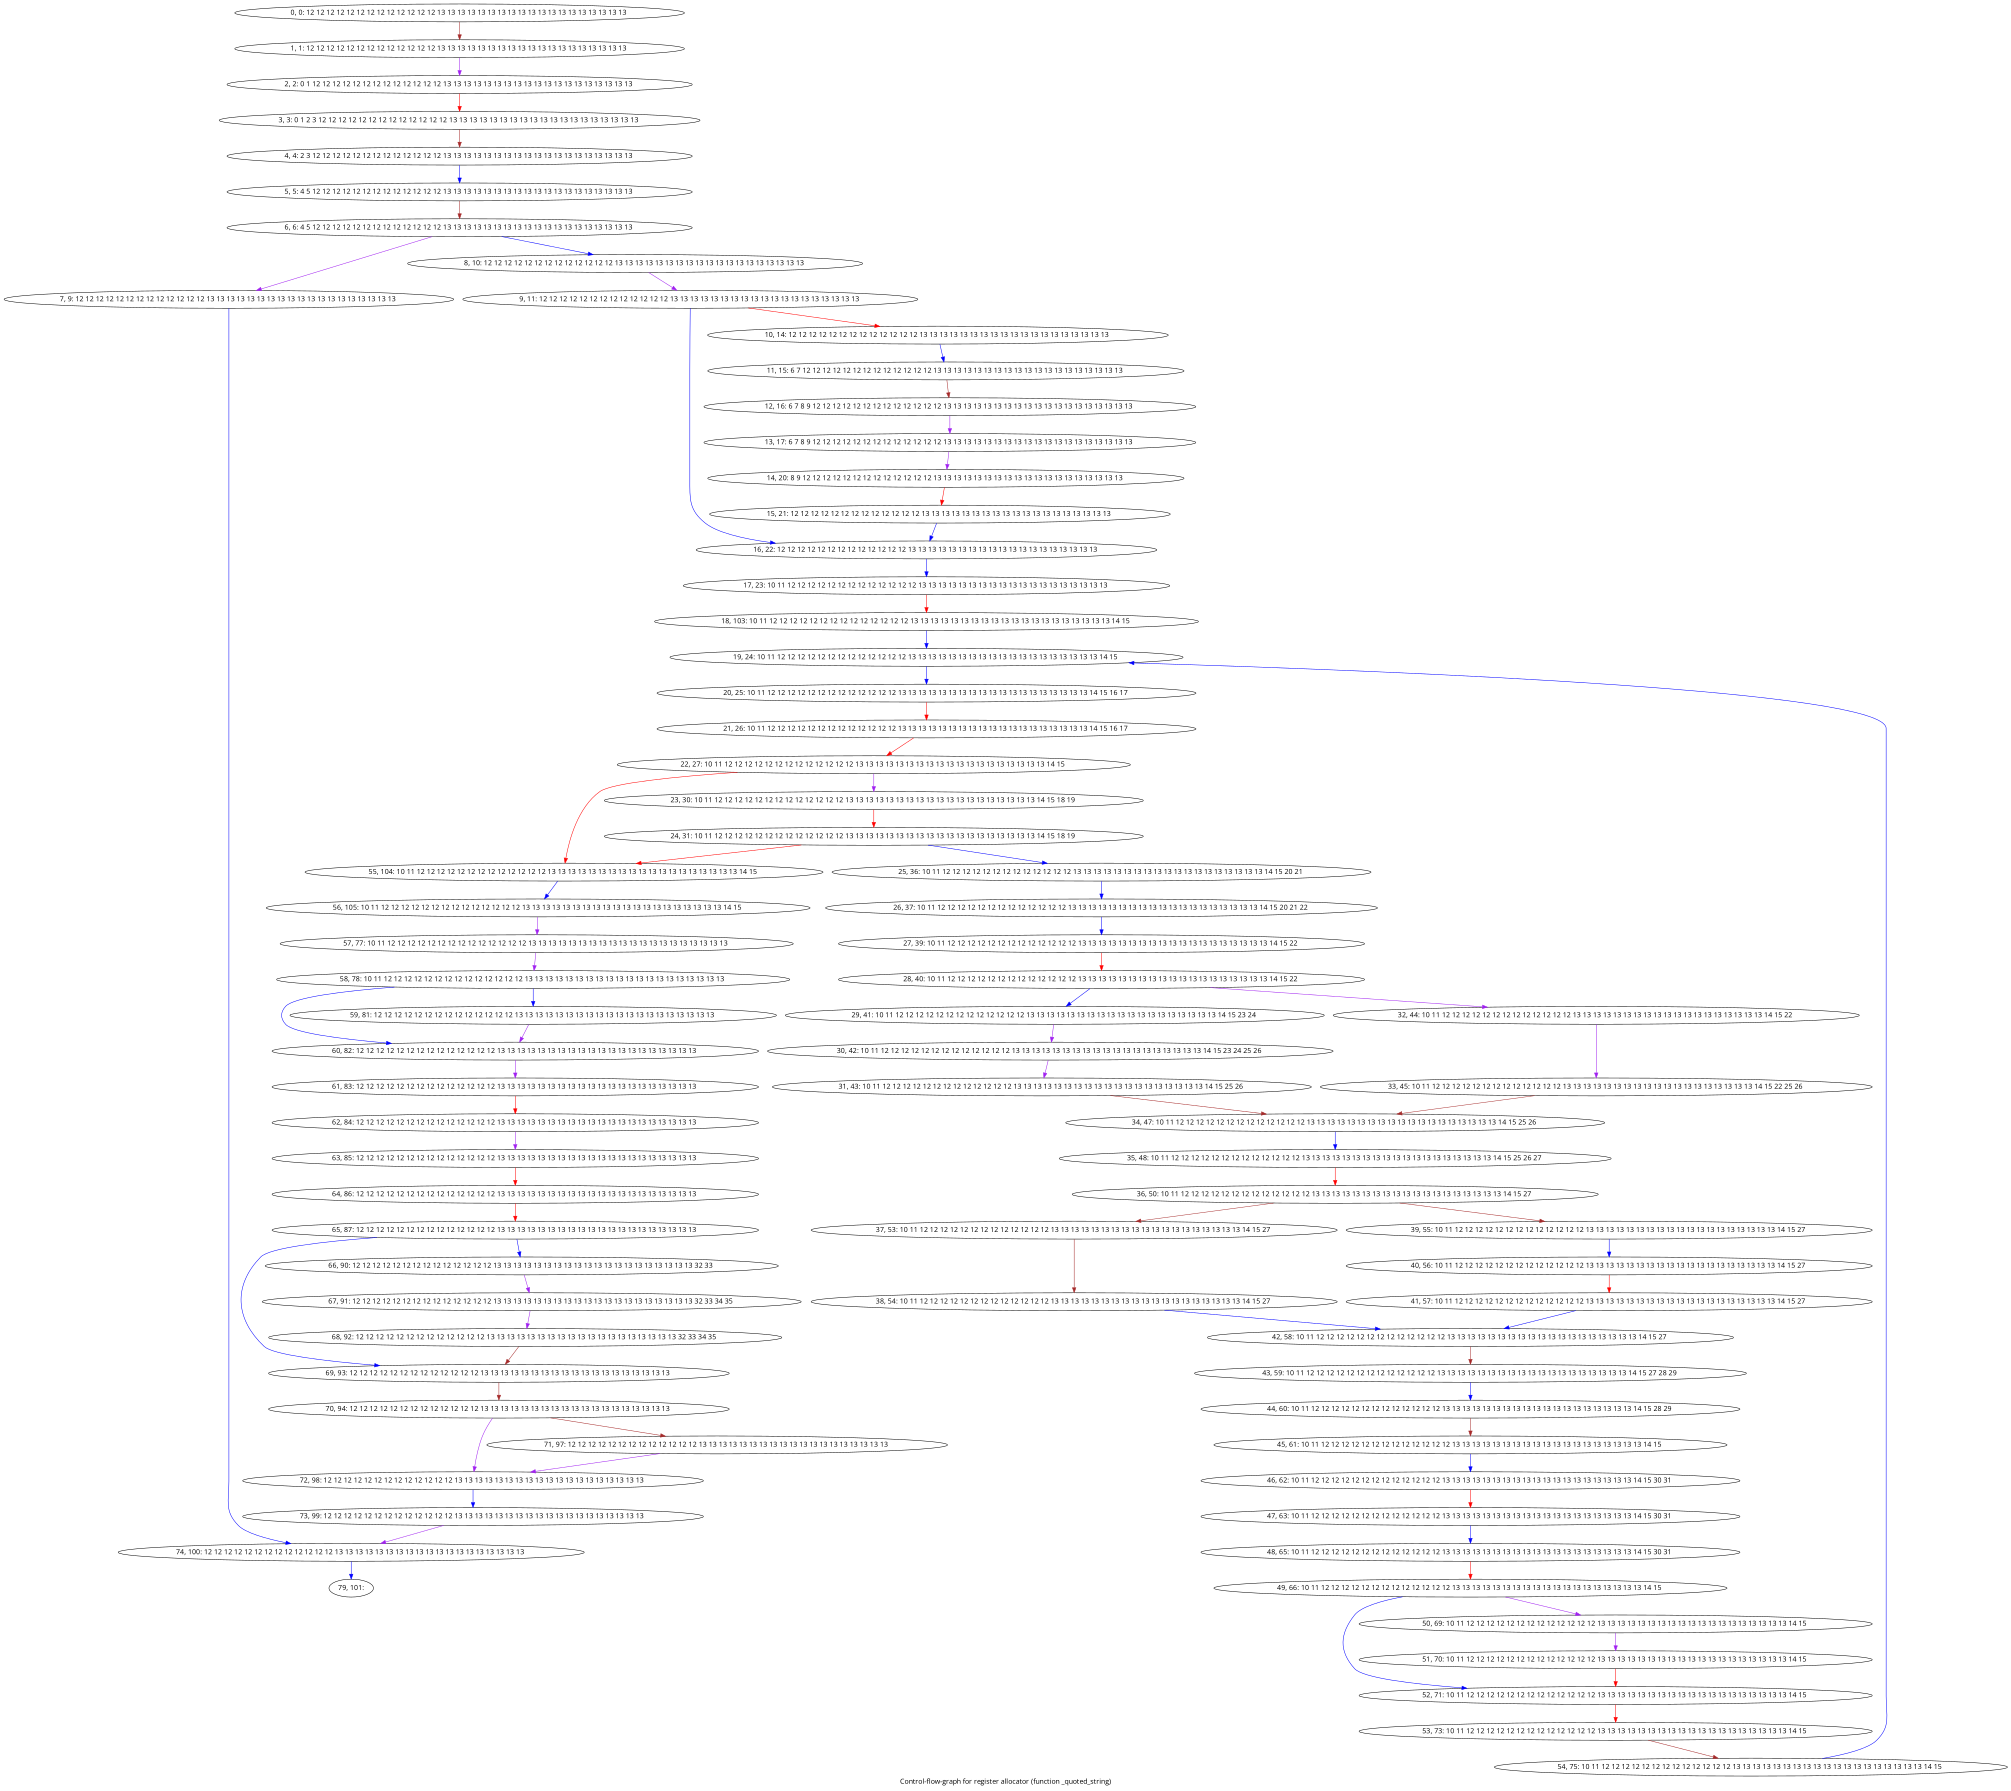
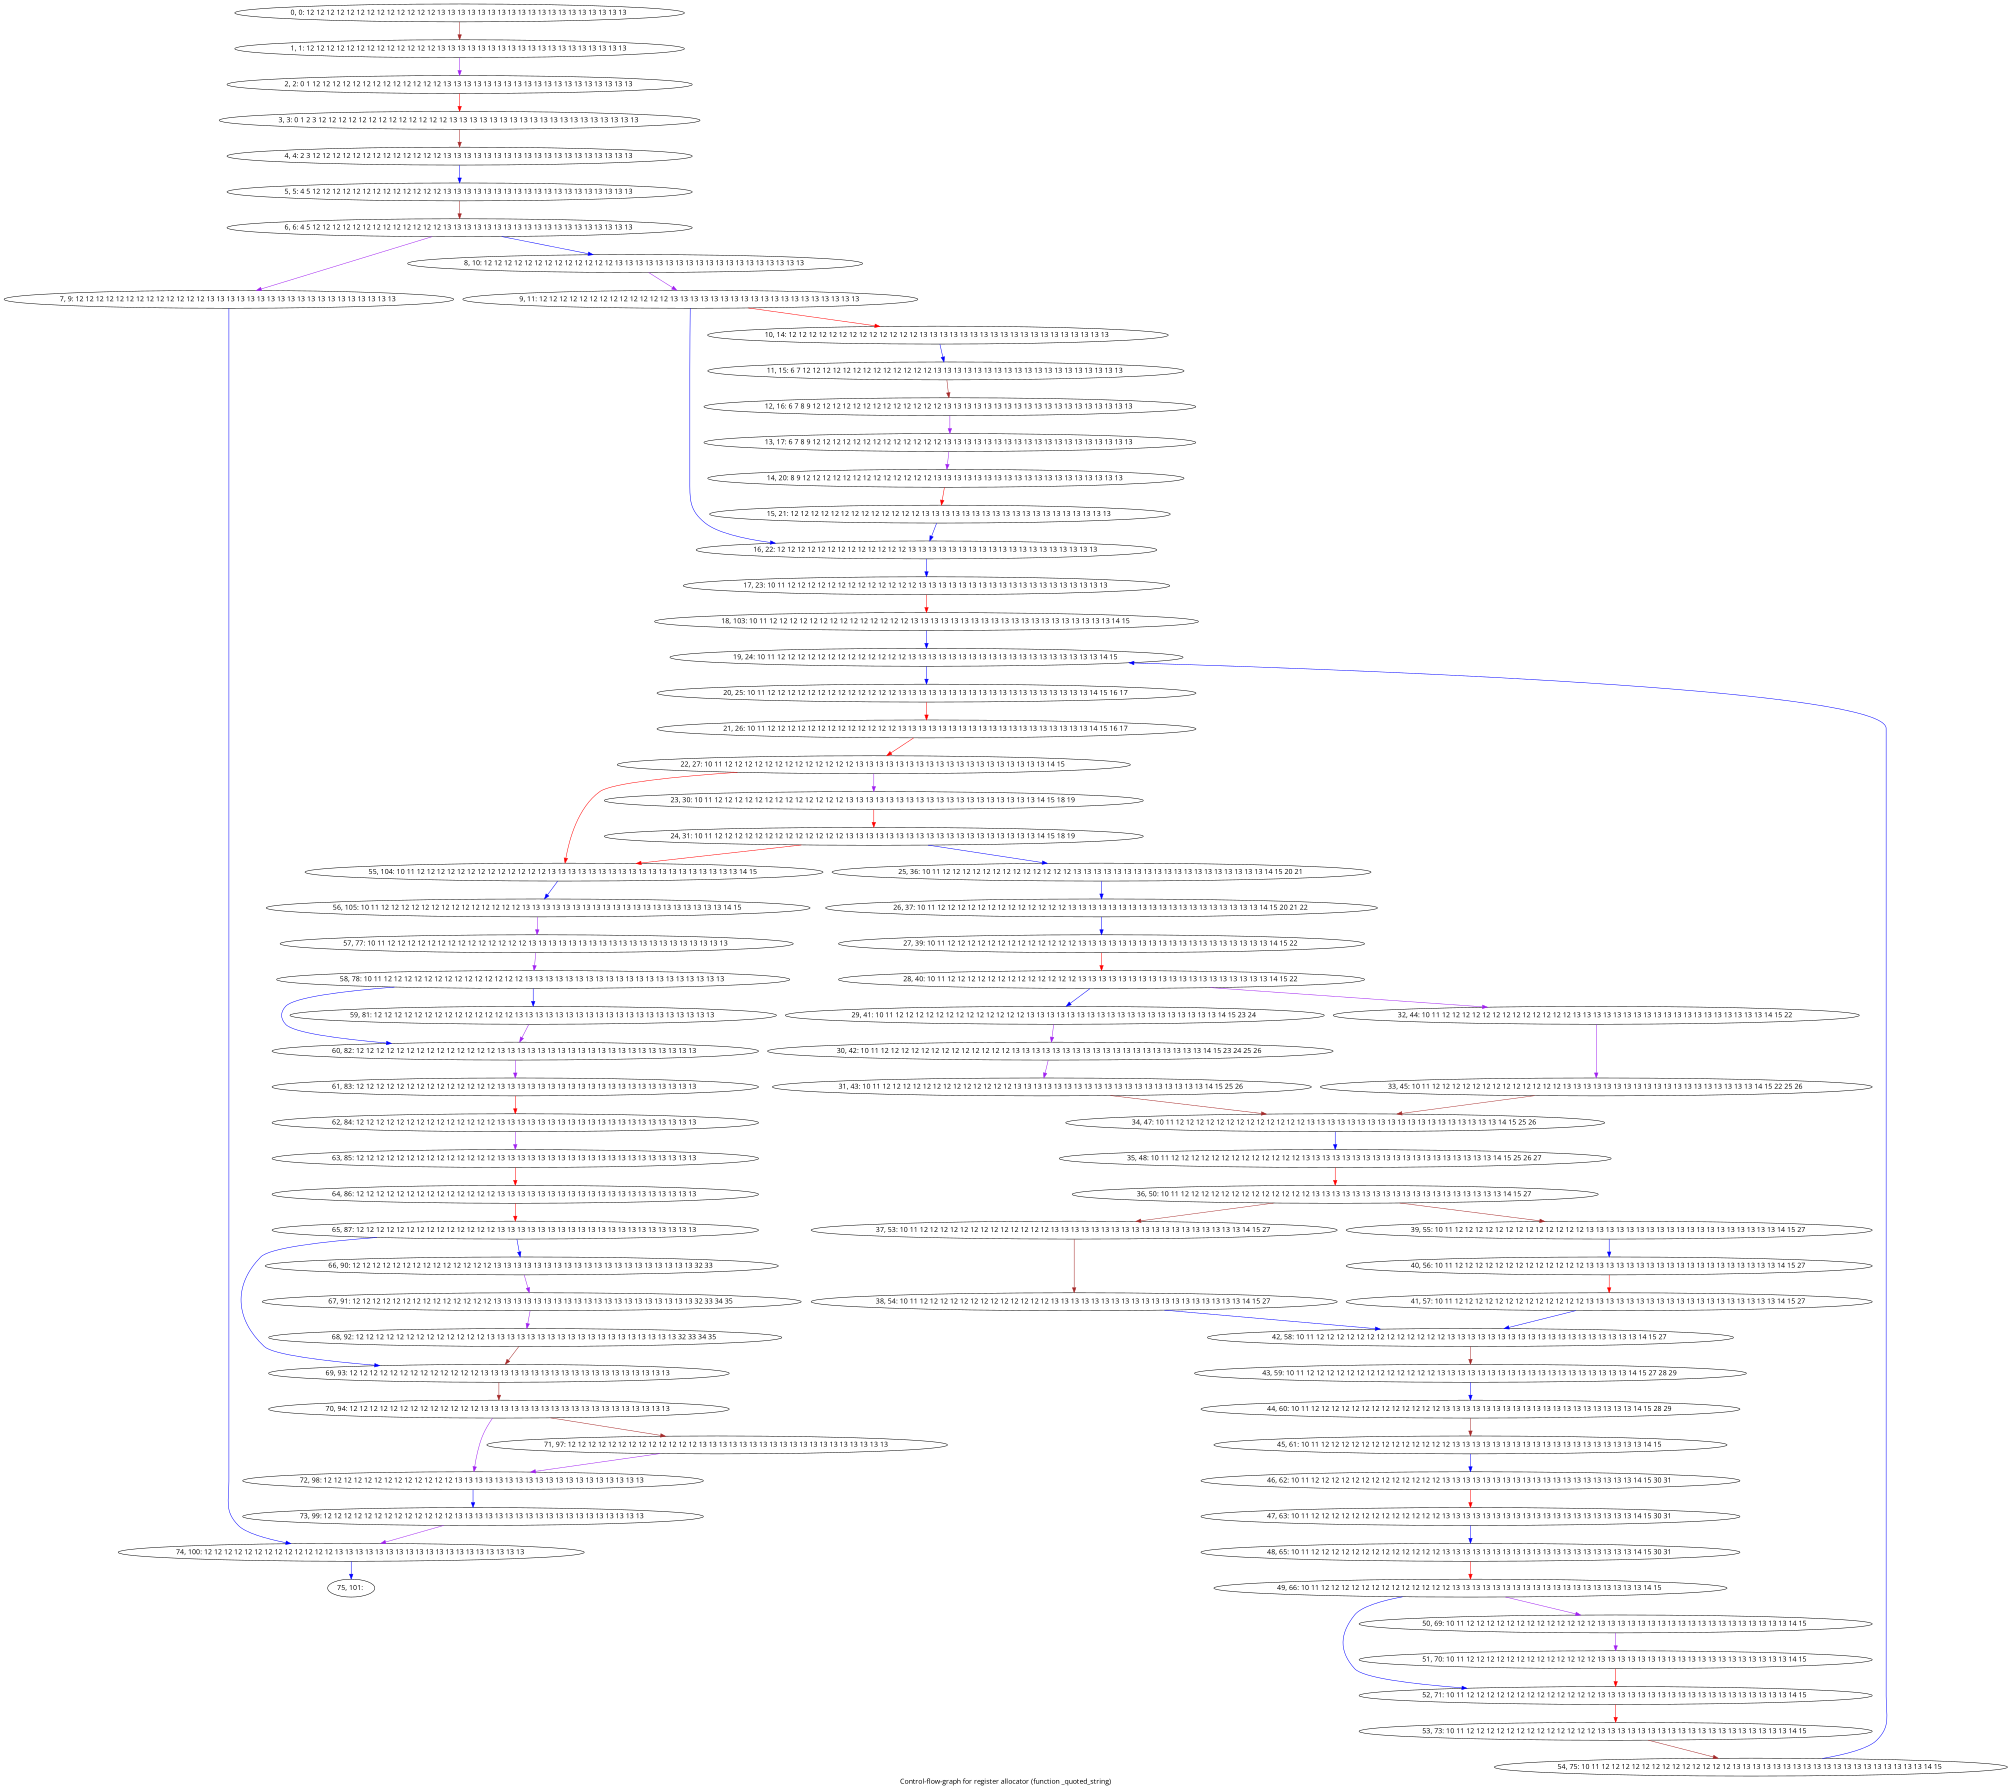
(351, 1588) -> (351, 1588)
